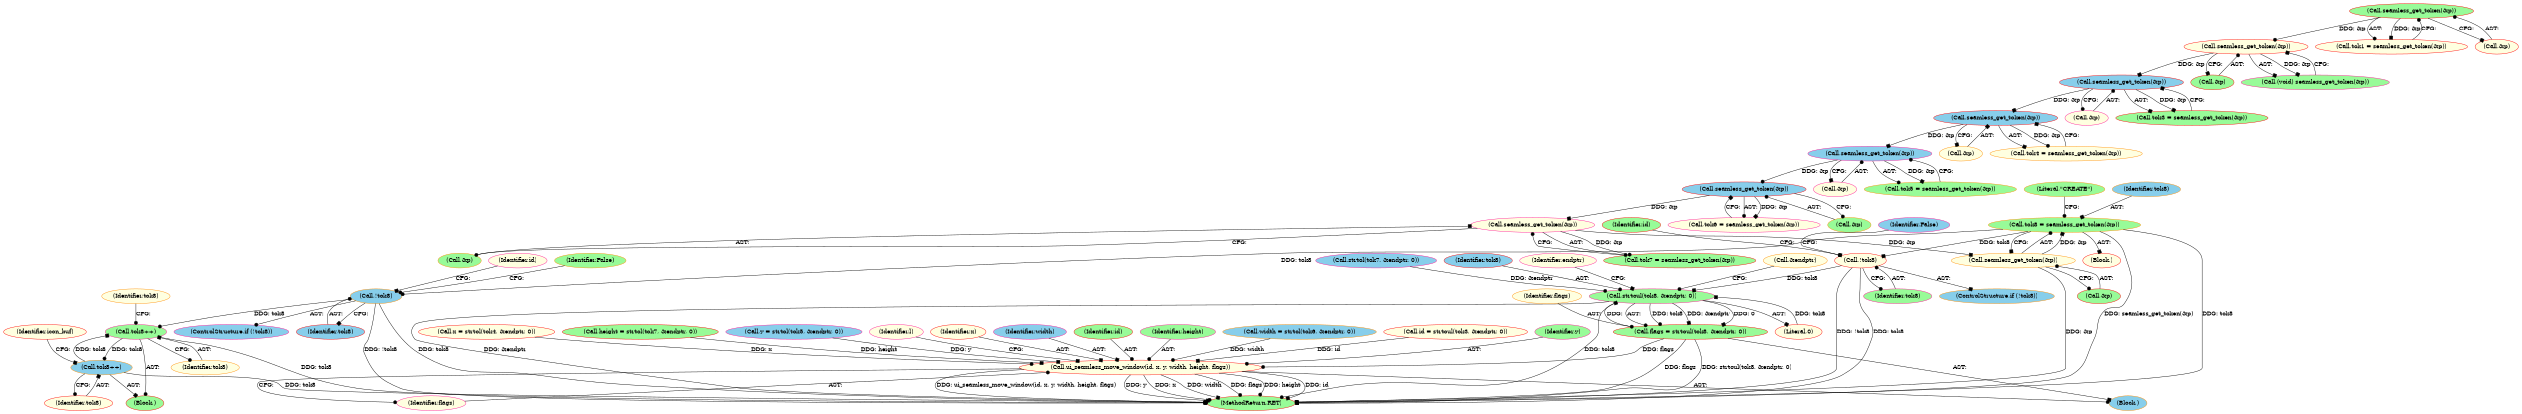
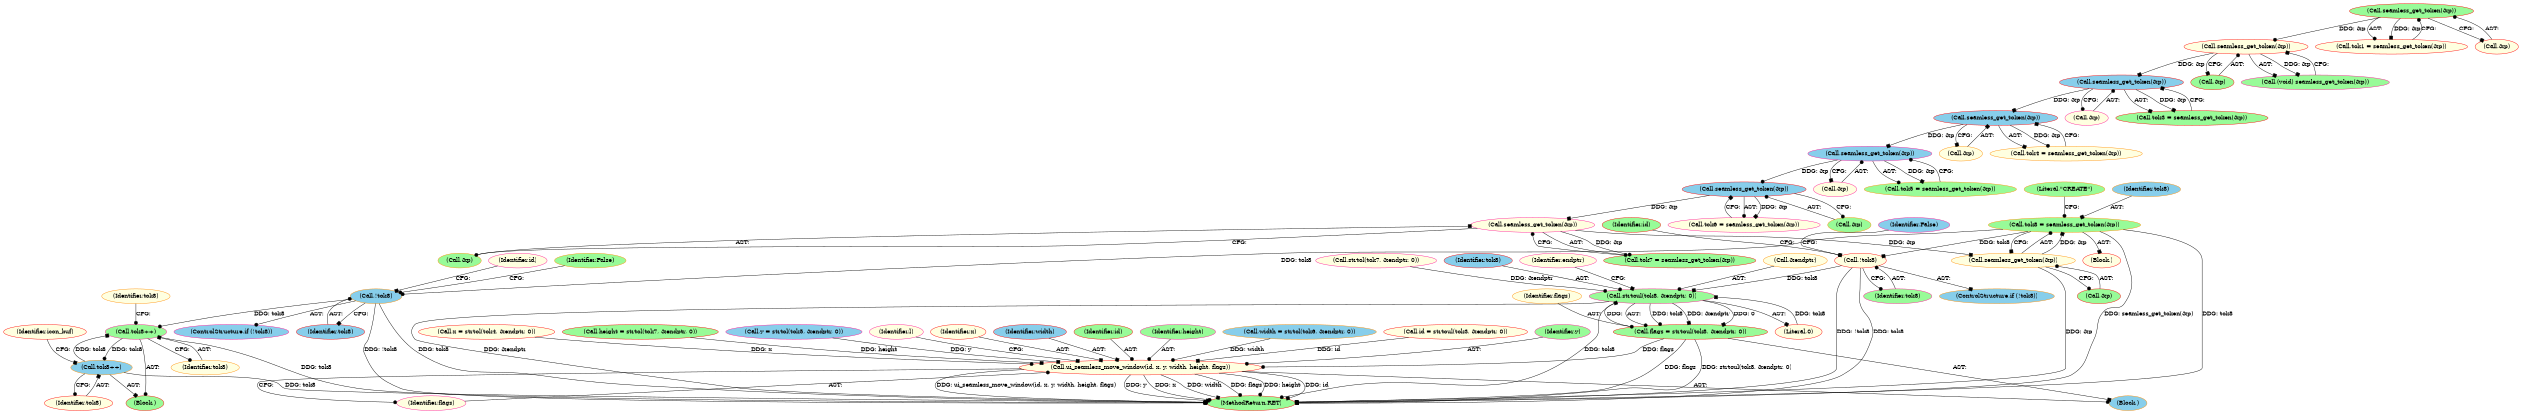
(1376, 261) -> (1376, 261)
(1741, 278) -> (1740, 278)
(1030, 332) -> (1030, 332)
